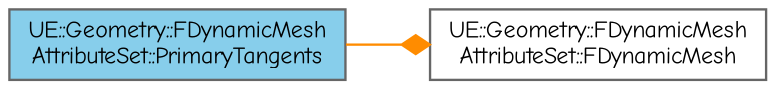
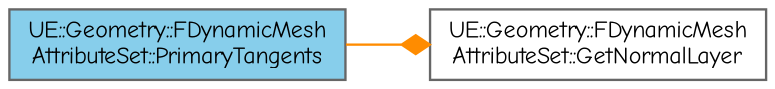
(598, 45) -> (598, 45)
